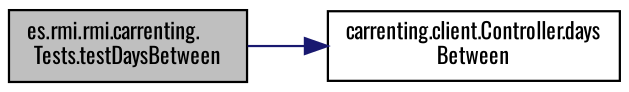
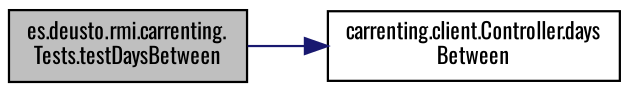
(128, 46) -> (128, 46)
